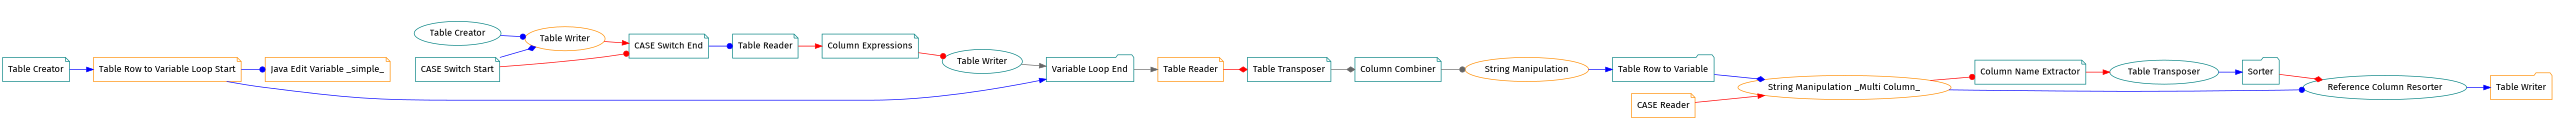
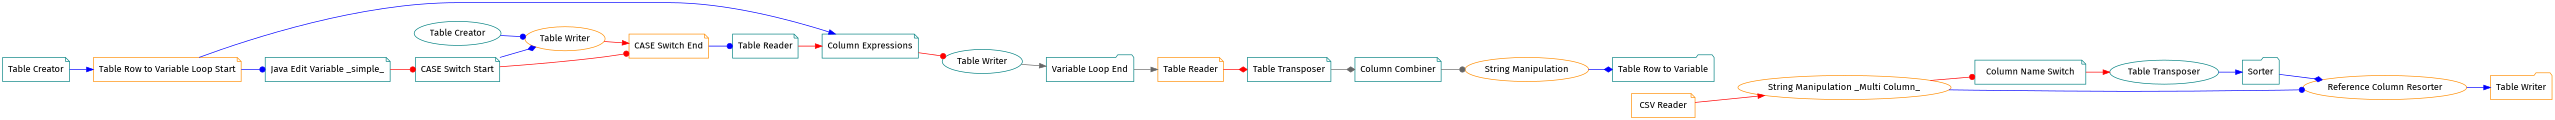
(669, 46) -> (669, 46)
(328, 69) -> (328, 69)
none -> (400, 69)
(1597, 69) -> (1597, 69)
(2030, 72) -> (2030, 72)
(1735, 77) -> none
(2297, 77) -> (2297, 77)
(2385, 88) -> (2385, 88)
(633, 100) -> (512, 3)
(1663, 106) -> (1663, 106)
